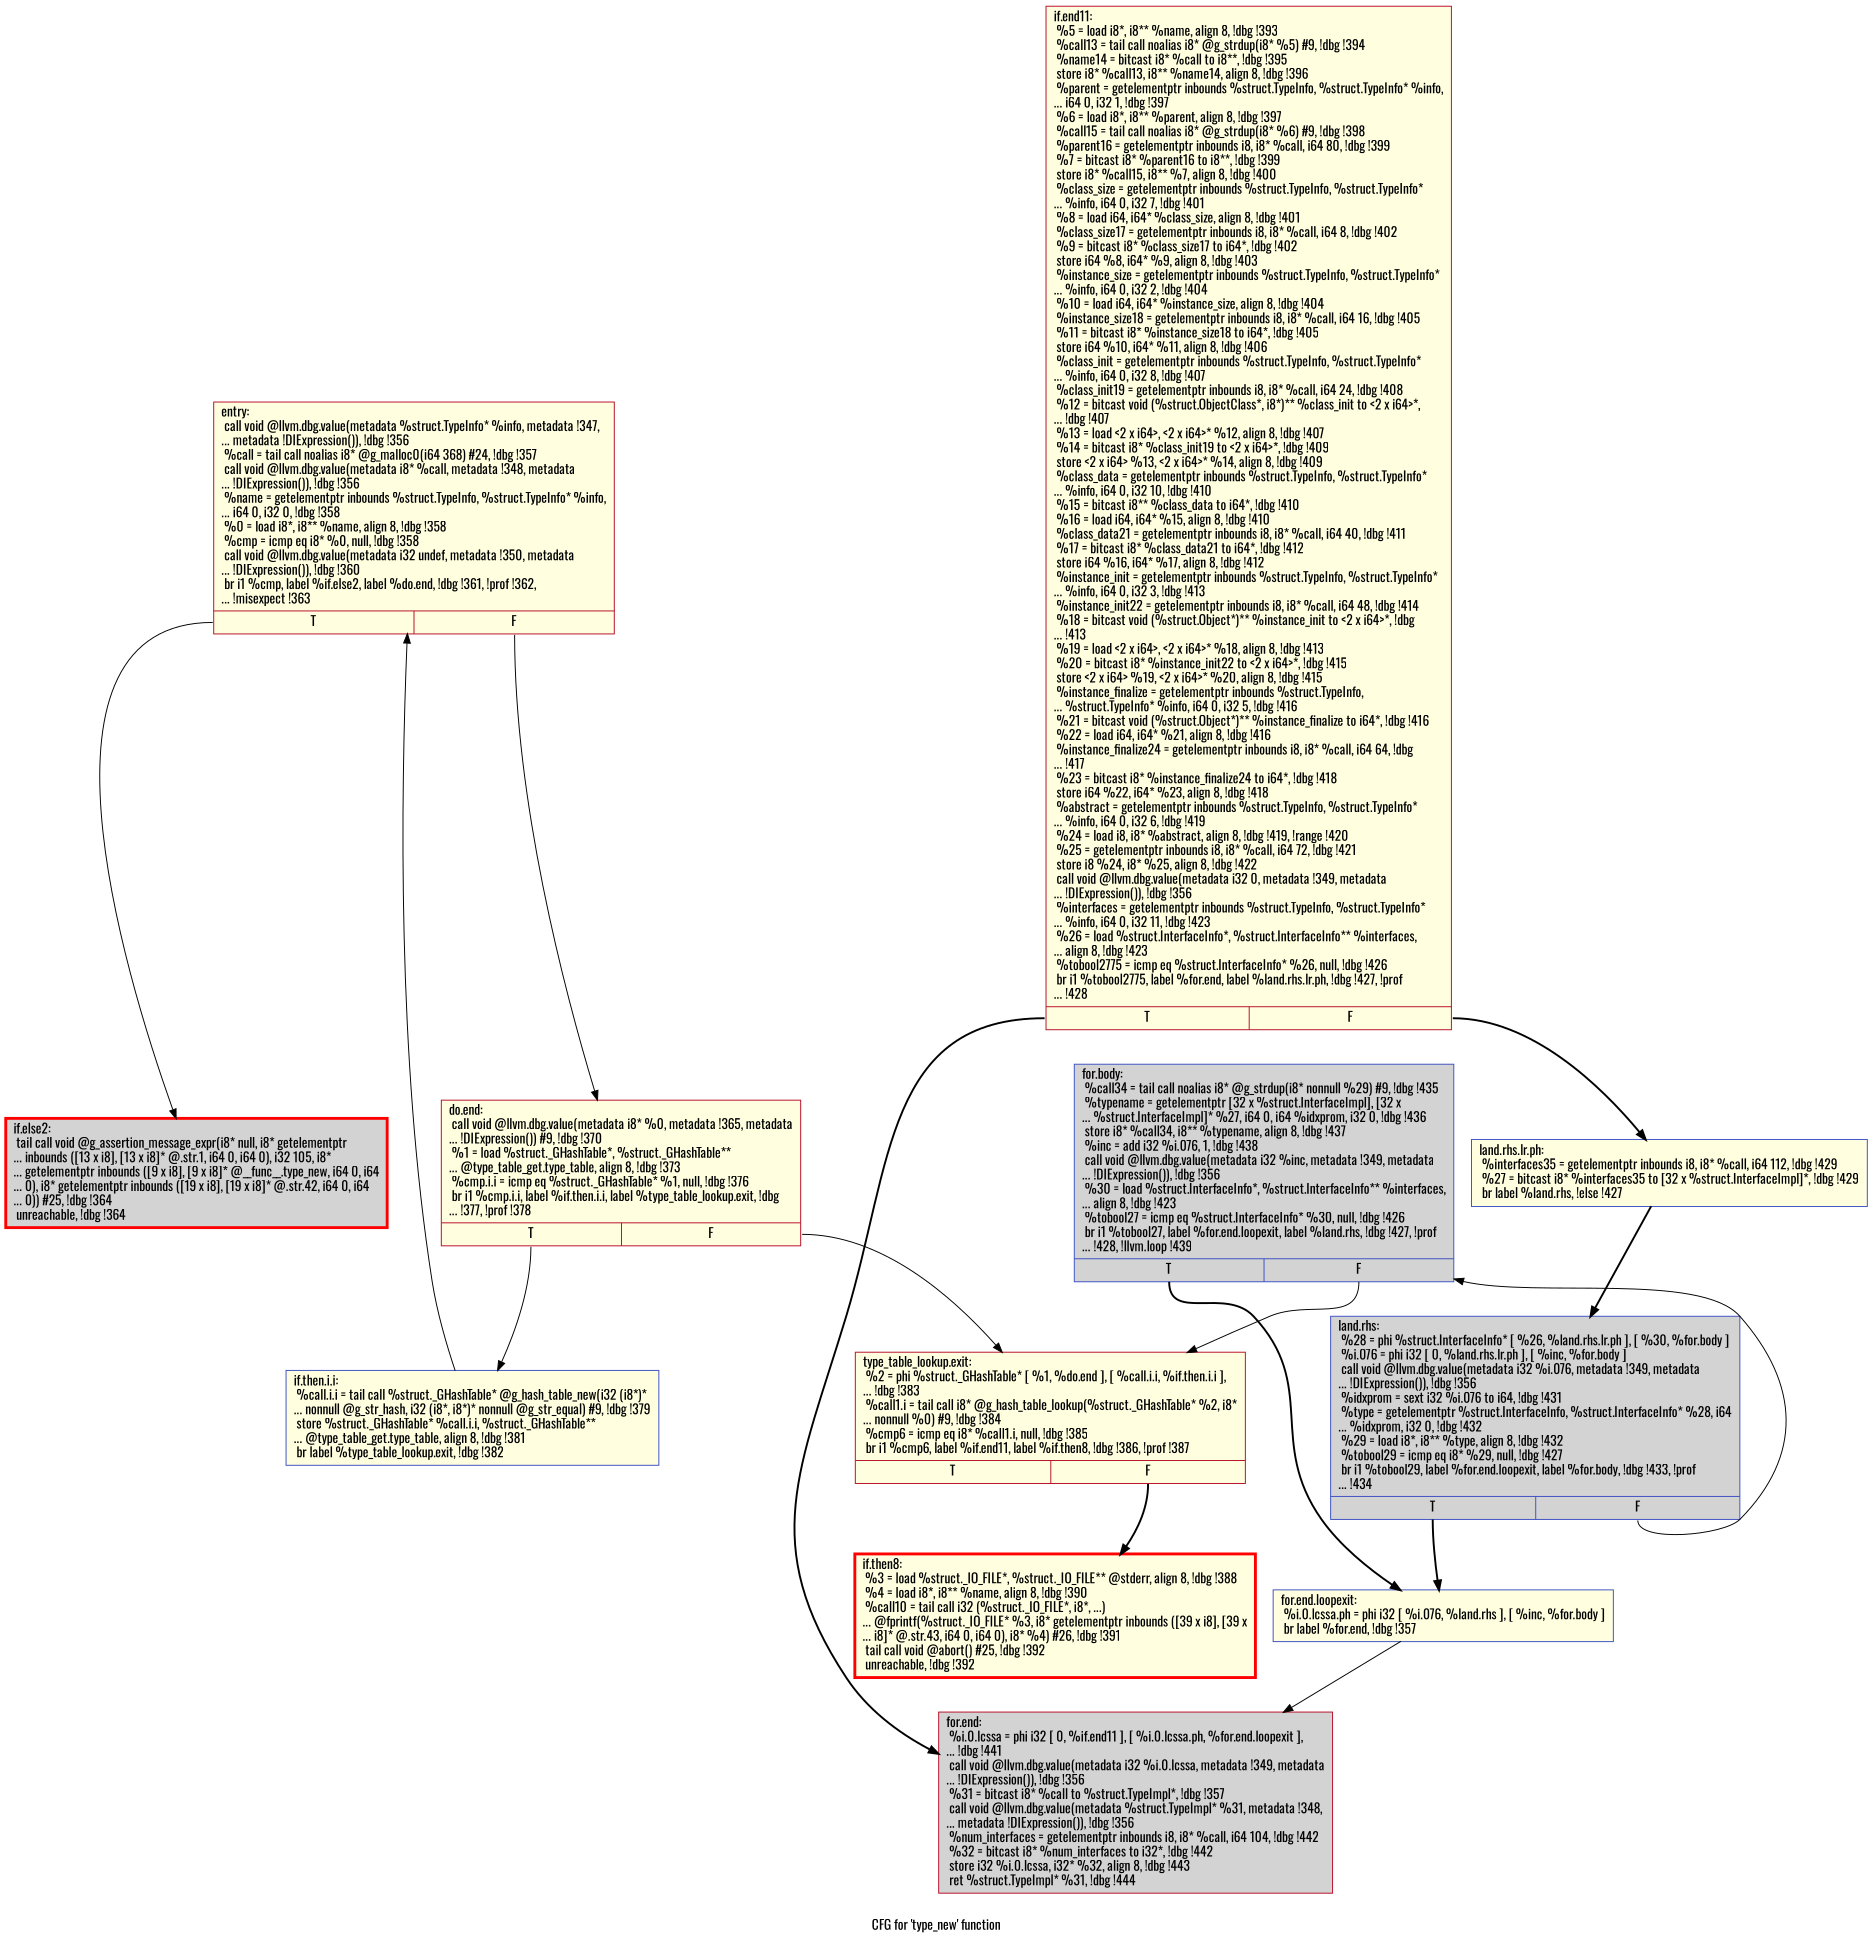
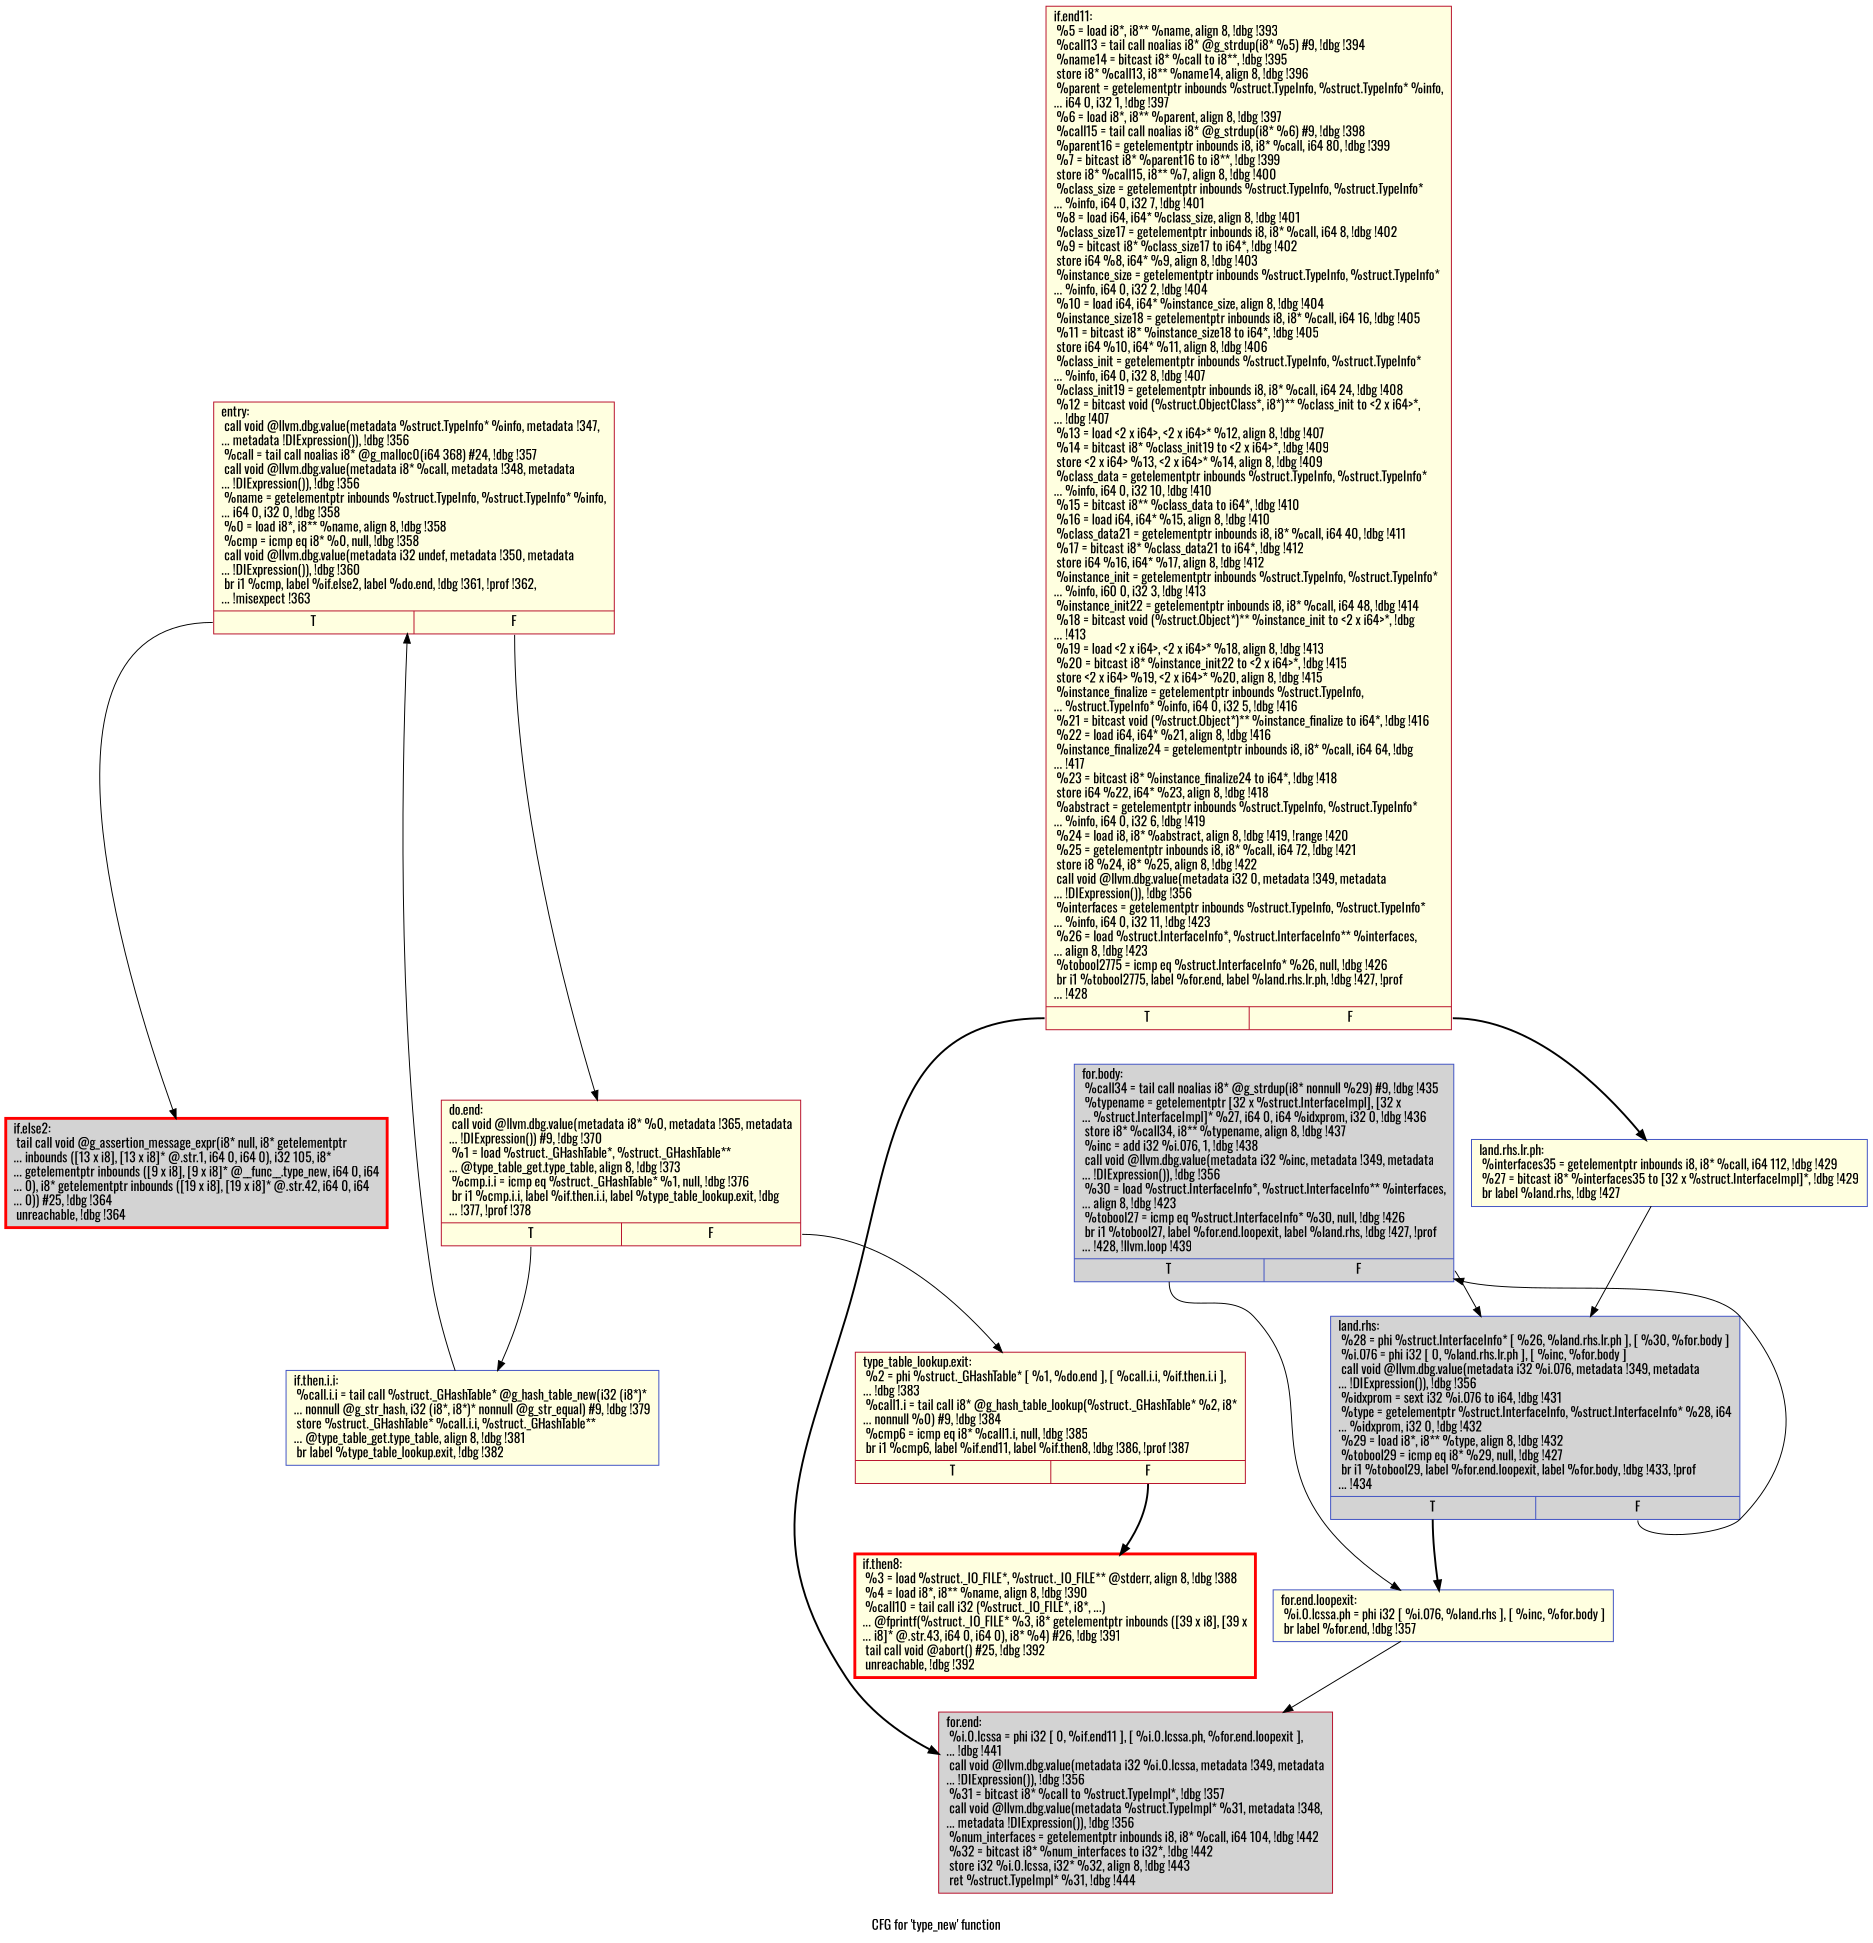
(1130, 592) -> (1130, 592)
(1551, 1194) -> (1550, 1194)
(1623, 1257) -> (1623, 1257)
(1282, 1313) -> (1466, 1289)
(1291, 1414) -> (1291, 1414)
